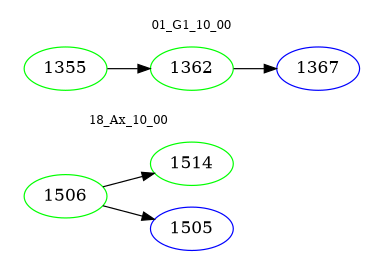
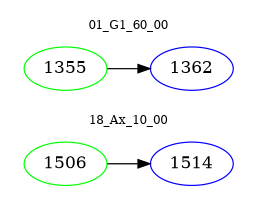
(192, 26) -> (129, 26)
(192, 69) -> (192, 69)
(318, 69) -> none
(192, 164) -> (192, 164)
(192, 229) -> none
